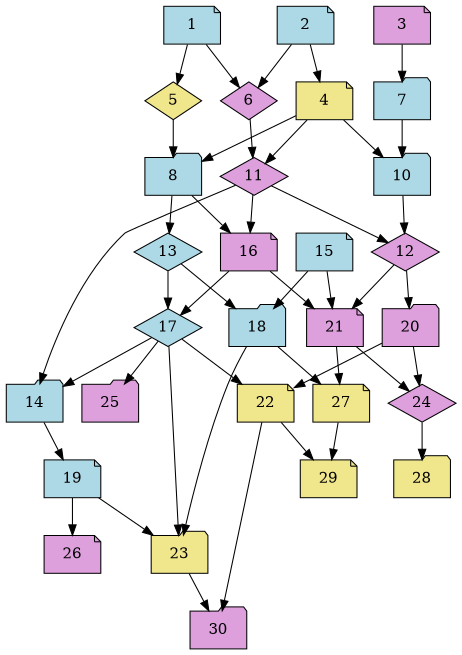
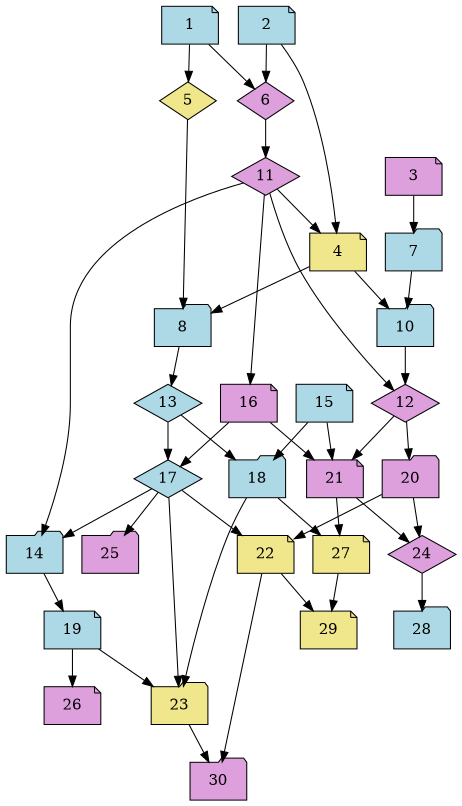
(290, 138) -> (295, 207)
(207, 211) -> none
(422, 479) -> (422, 630)
